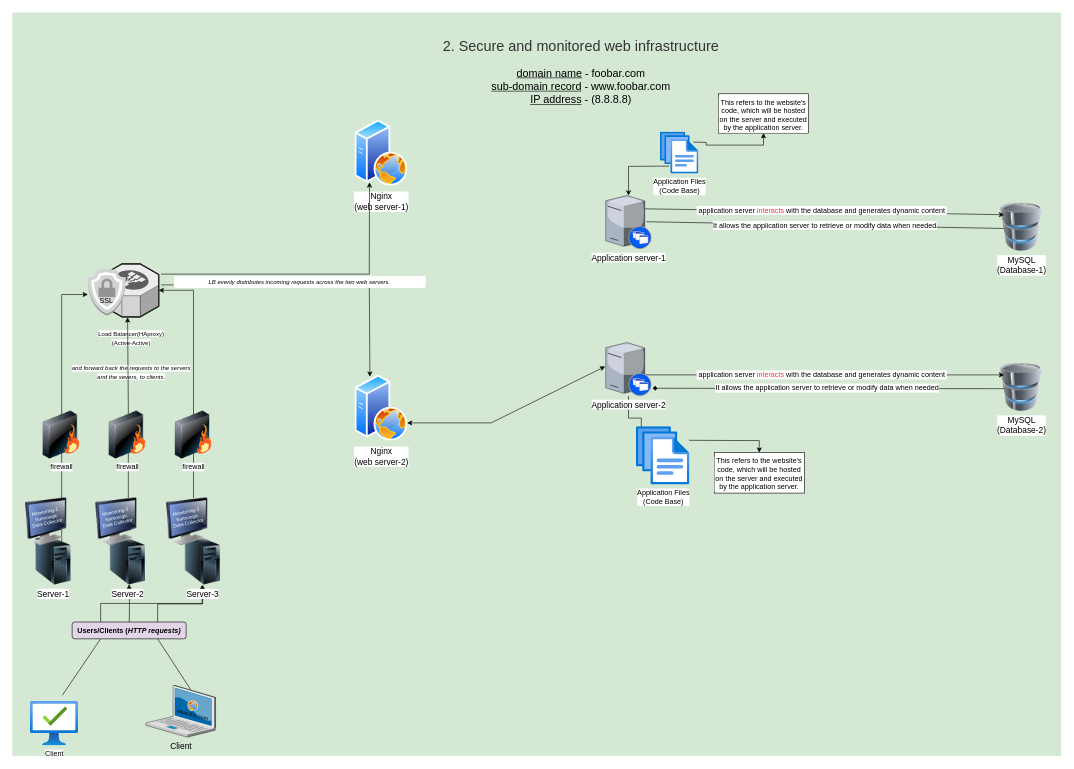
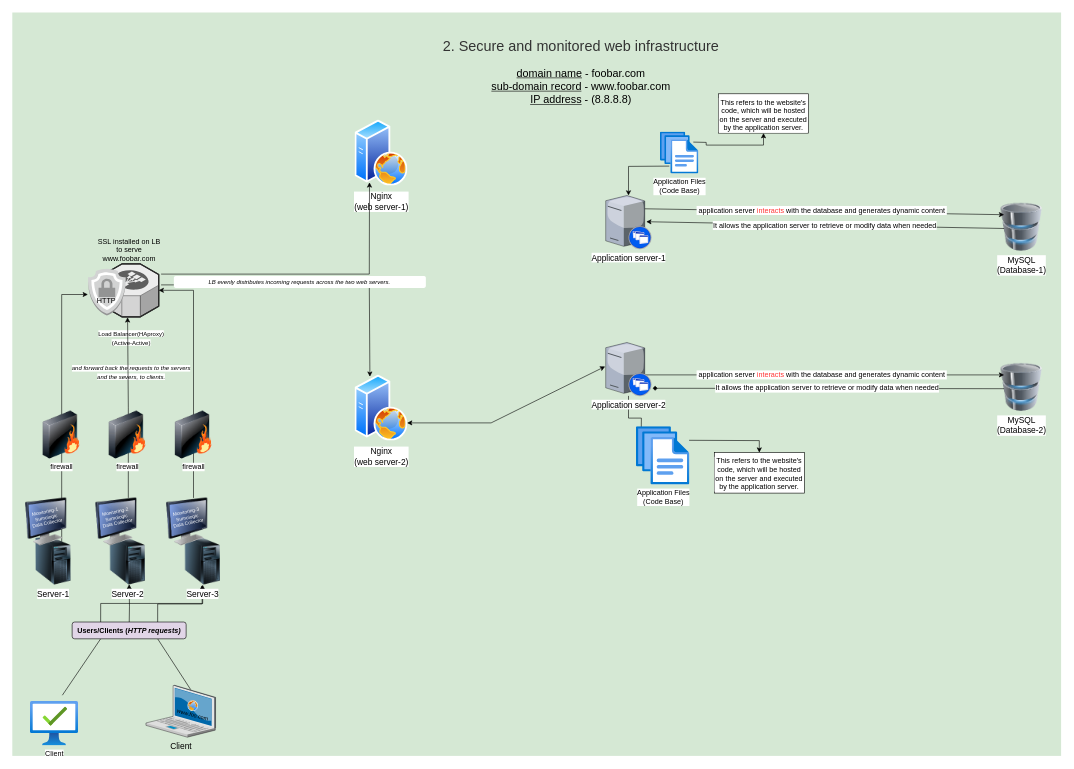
(649, 222) -> (651, 222)
none -> (129, 250)
(107, 301) -> (107, 301)
